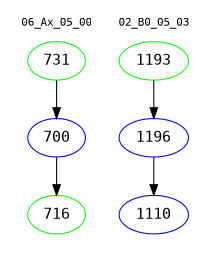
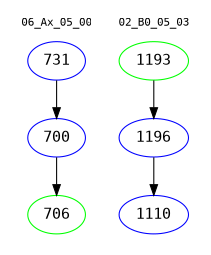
(57, 61) -> (57, 61)
(57, 215) -> (57, 215)
